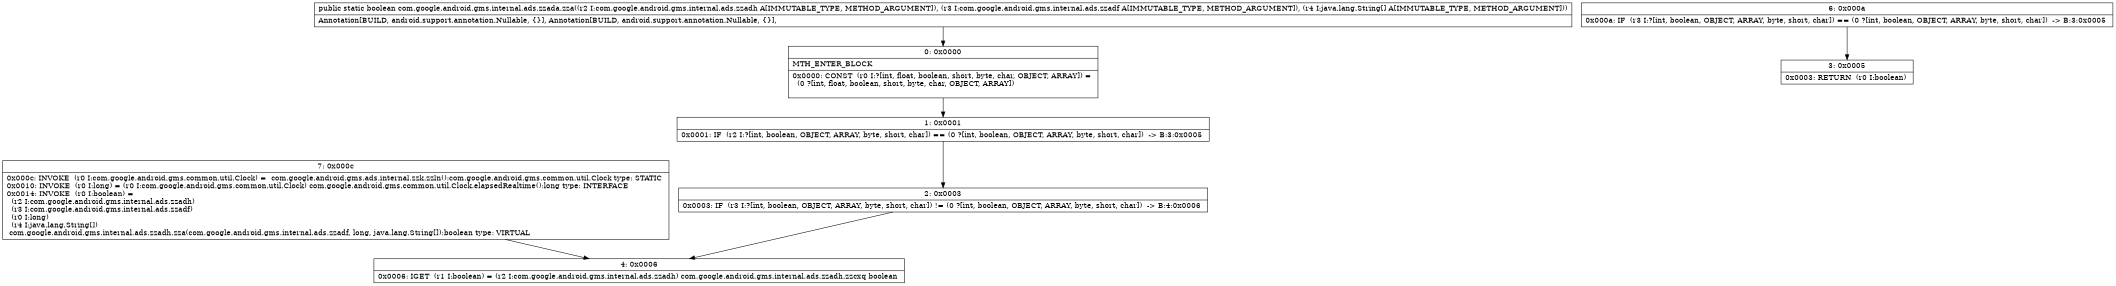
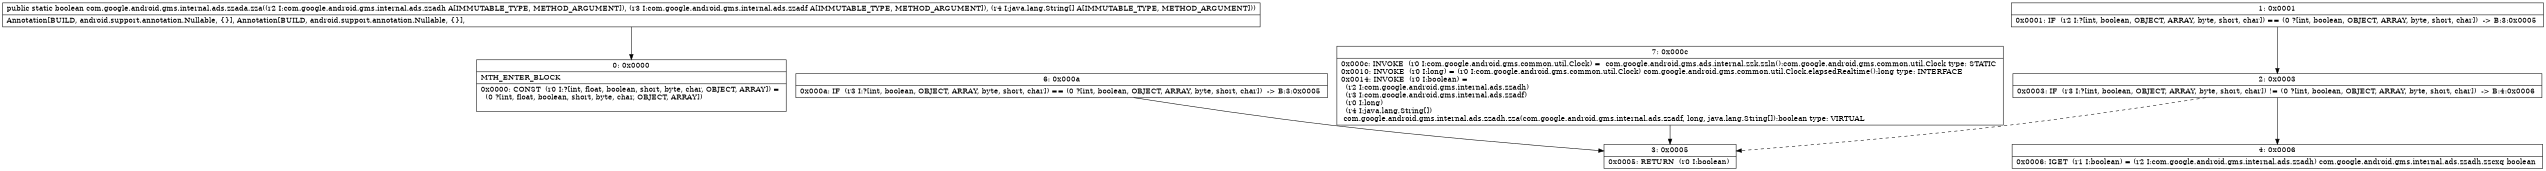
(1847, 78) -> (1670, 162)
(943, 105) -> none
none -> (1974, 129)
(545, 248) -> (1670, 132)
